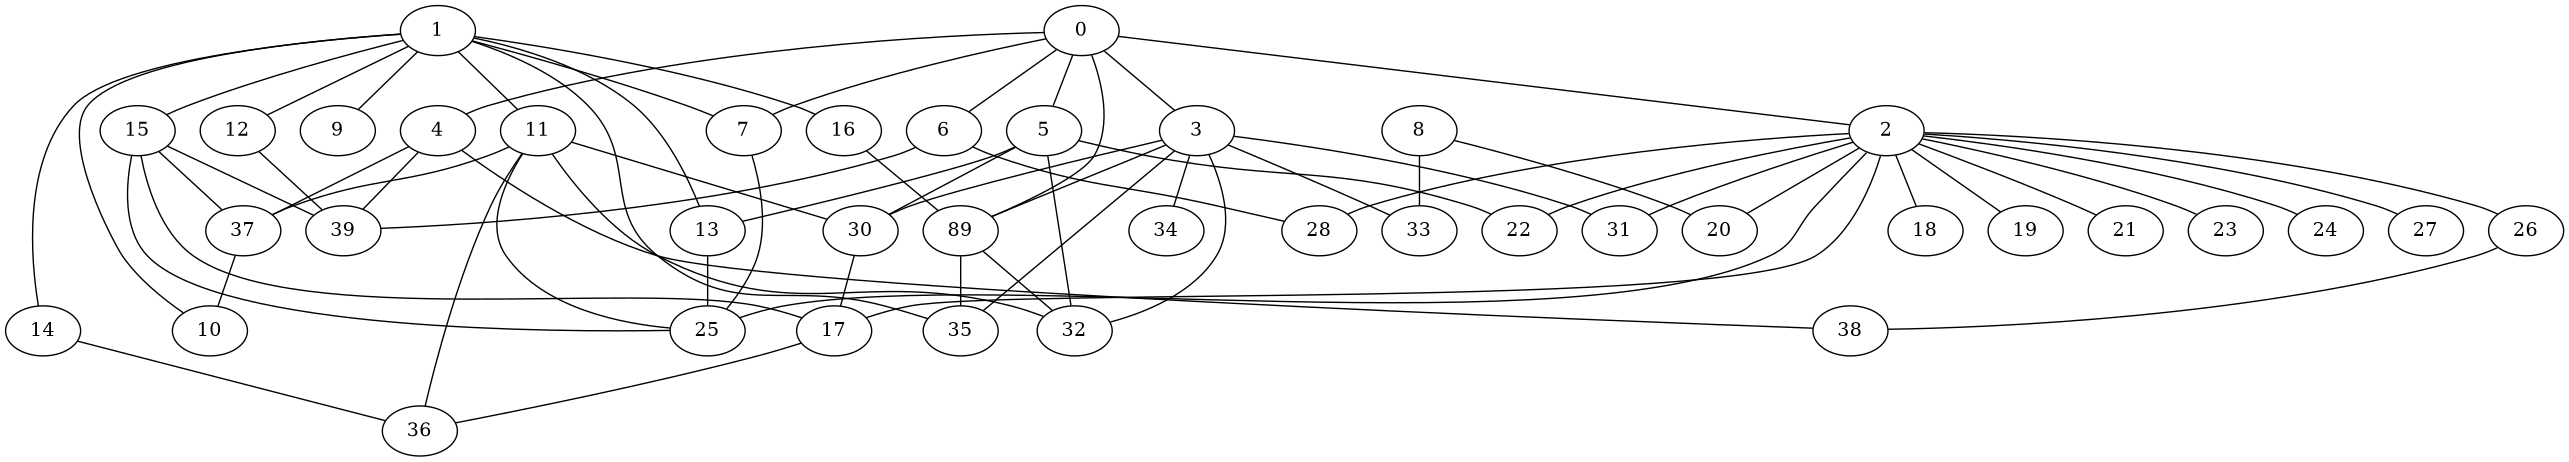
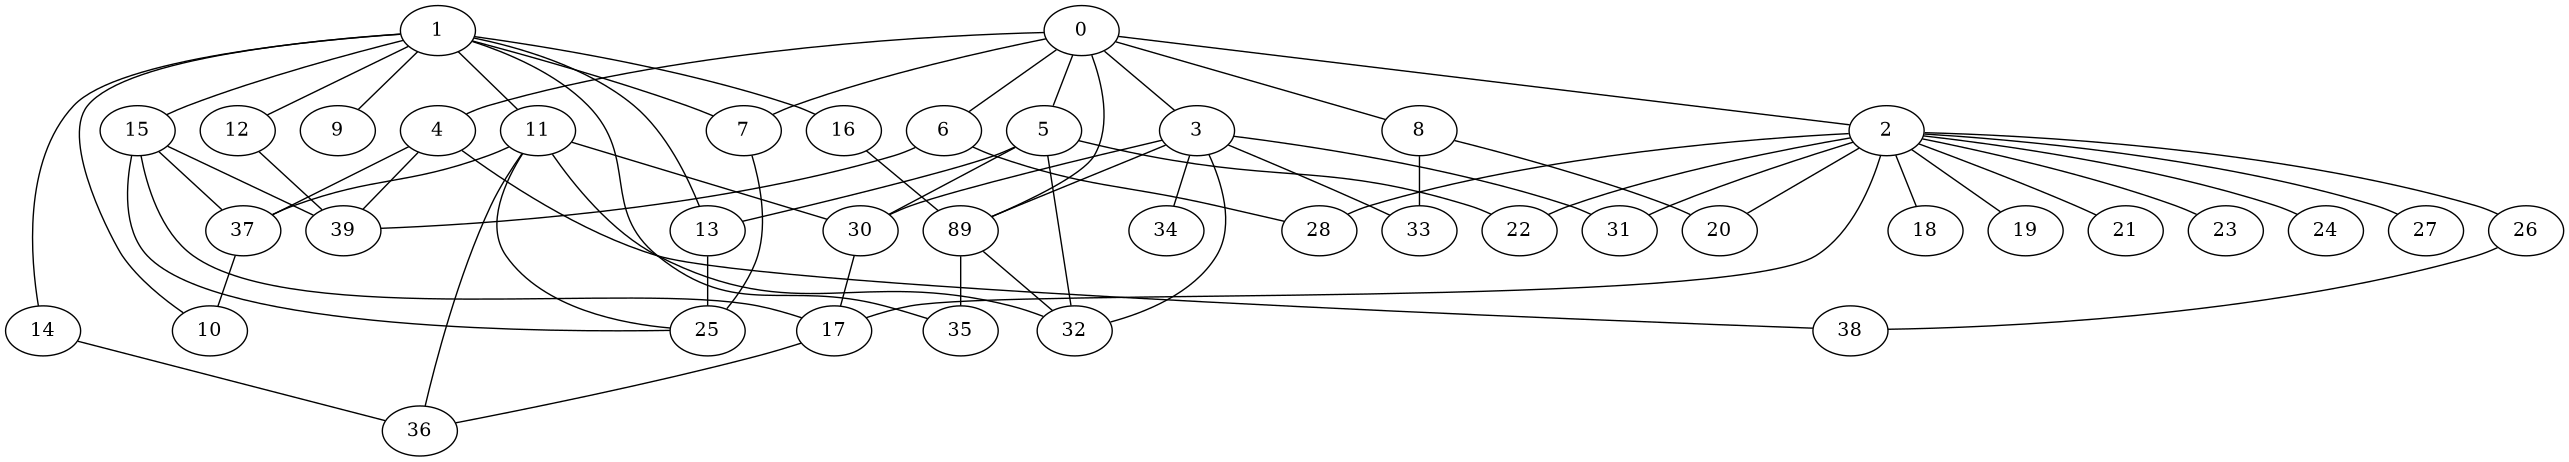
none -> (1251, 81)
(1079, 231) -> none
(1386, 302) -> none
